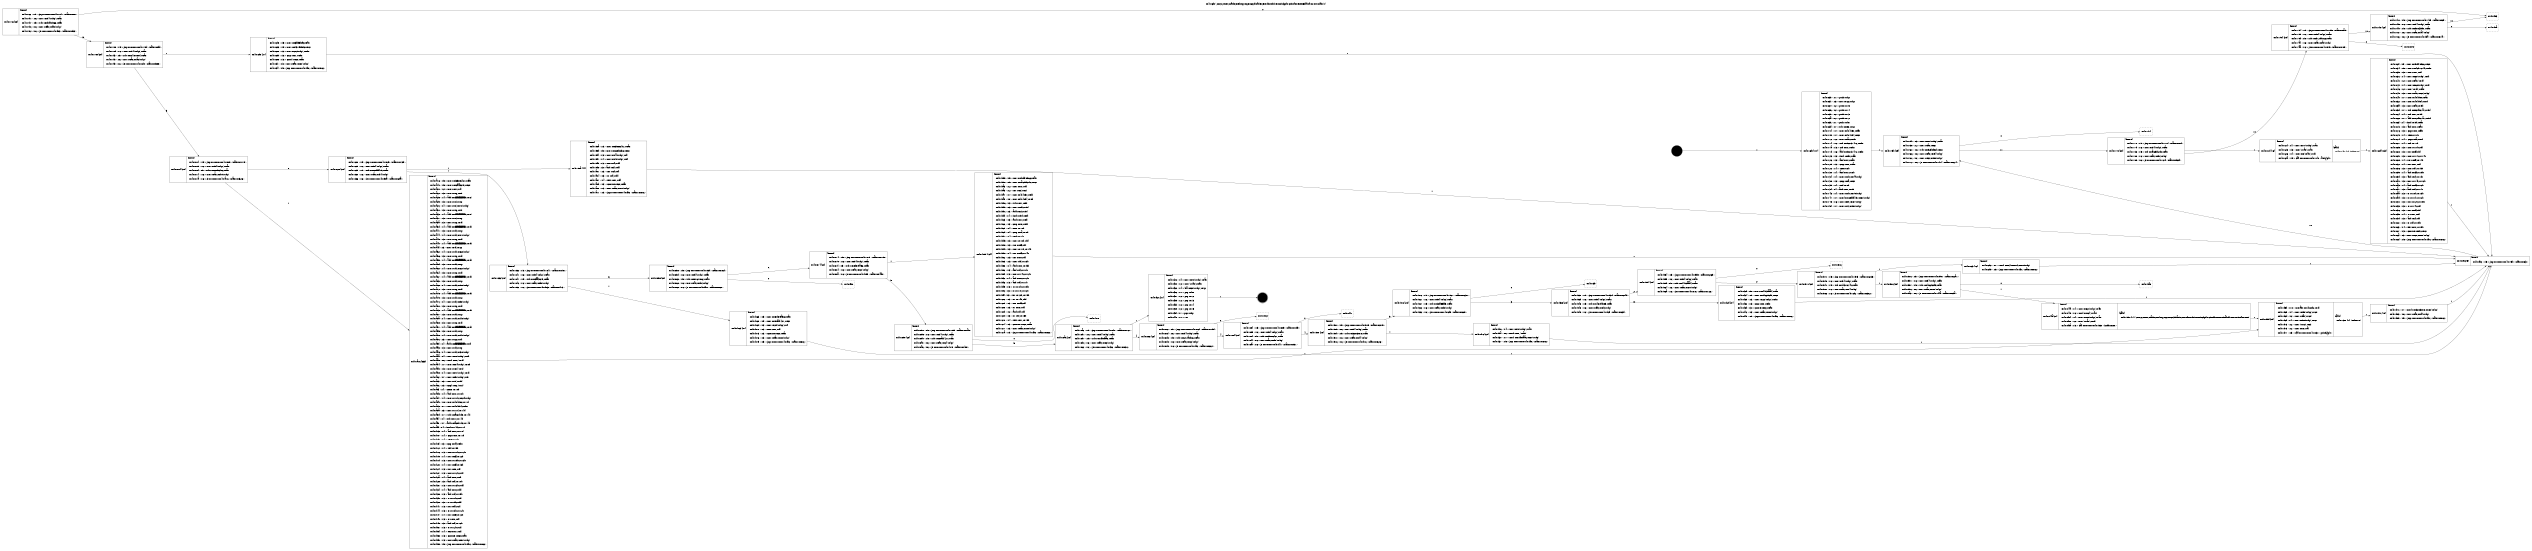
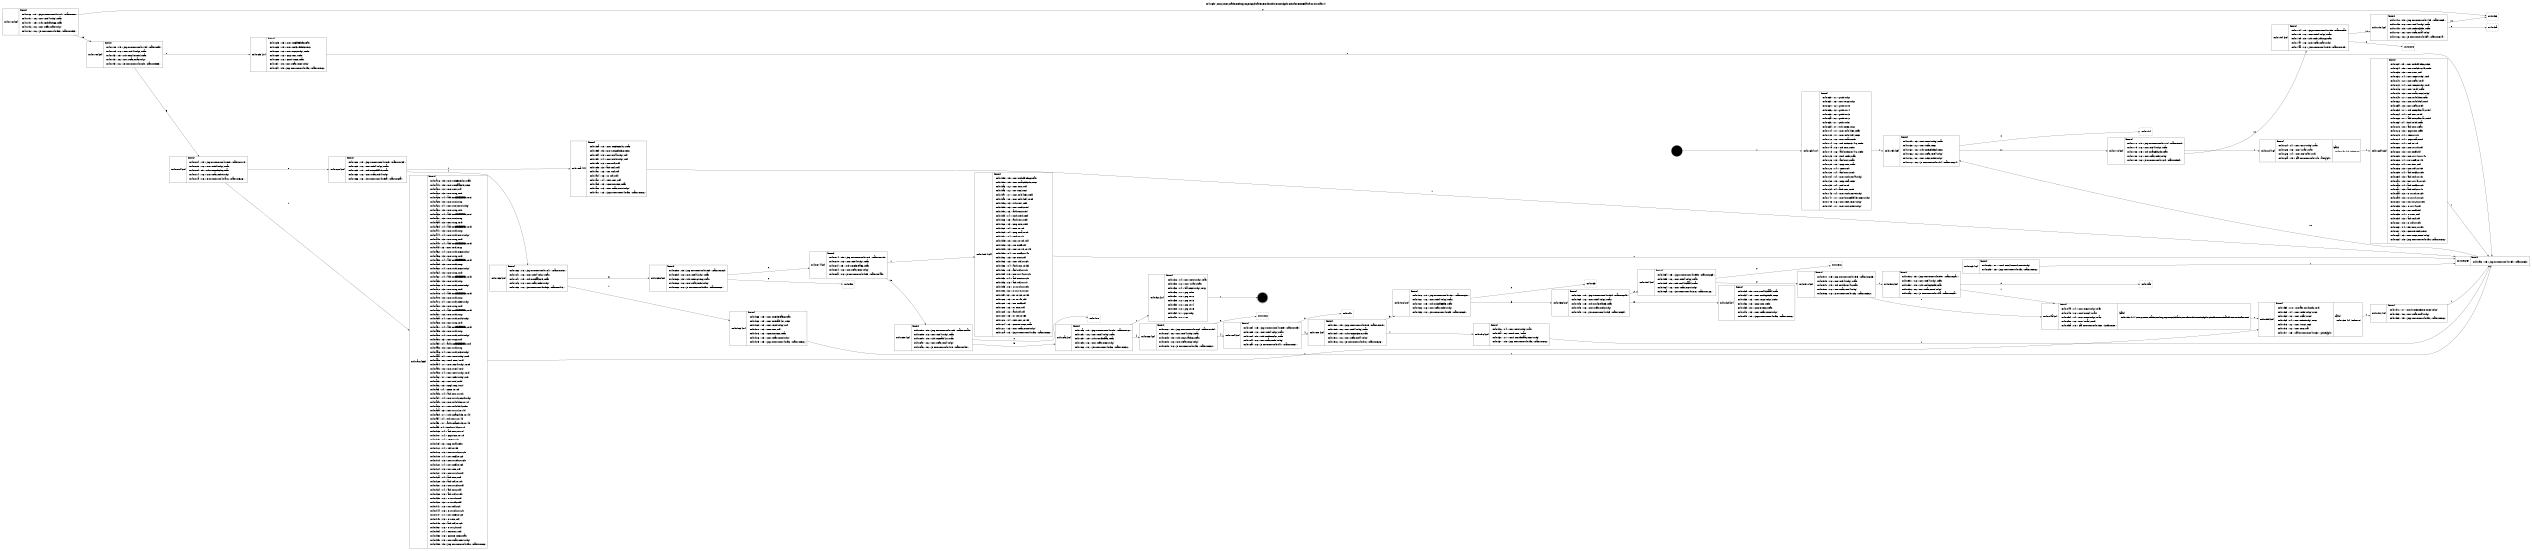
(1918, 266) -> (1955, 311)
(2144, 298) -> none
